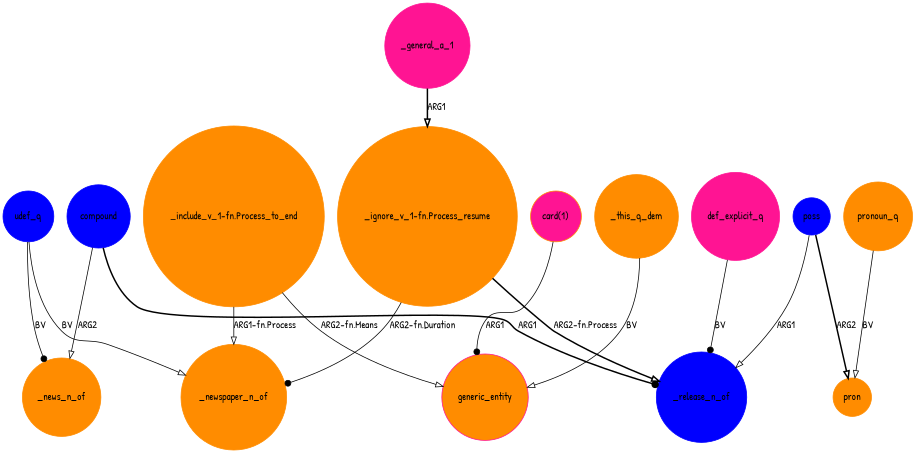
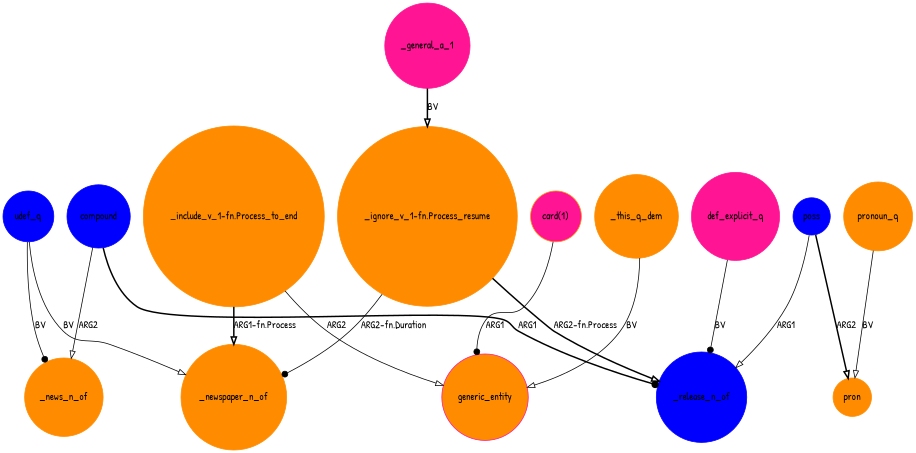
(437, 107) -> (433, 107)
(234, 322) -> (234, 322)
(349, 326) -> (337, 326)
